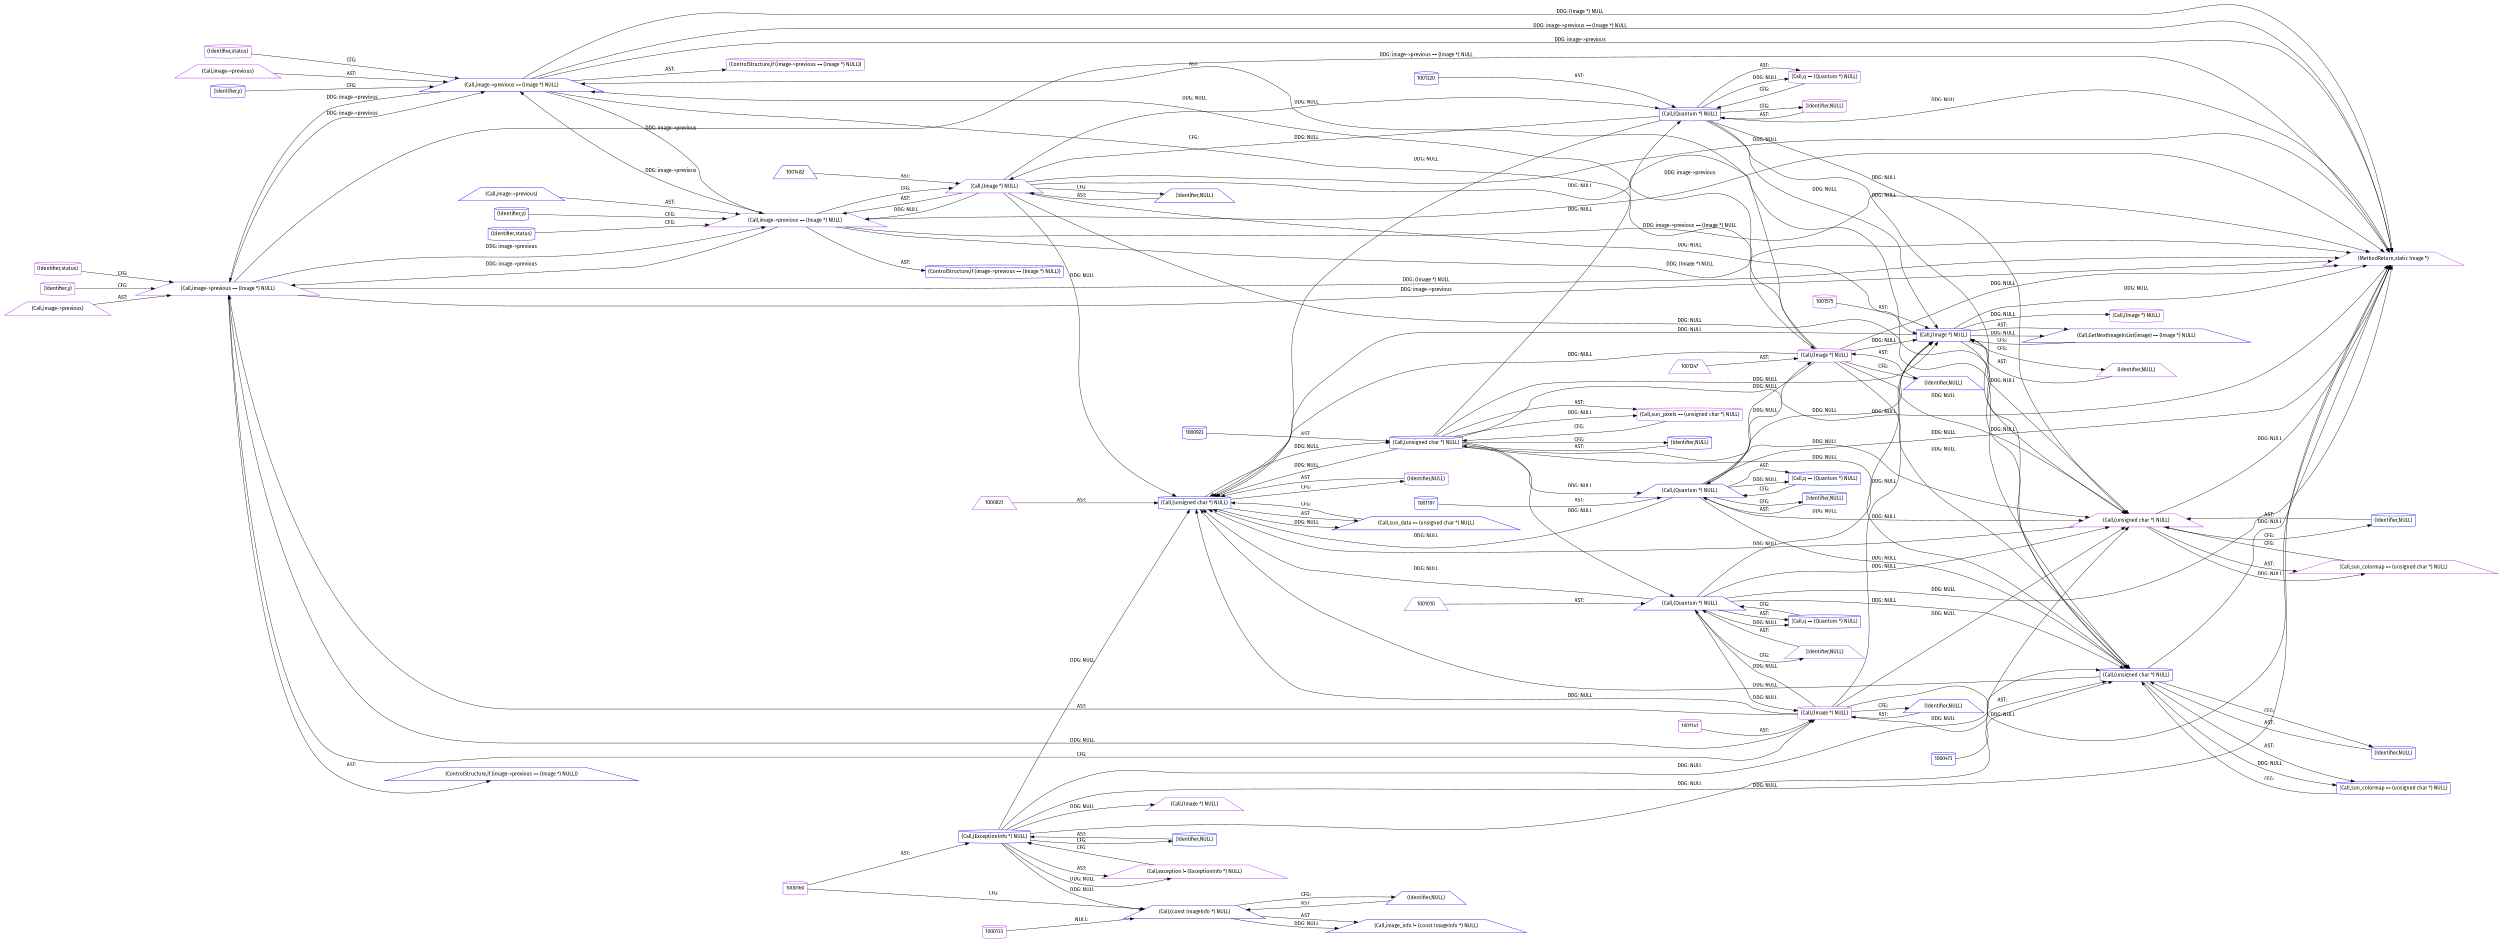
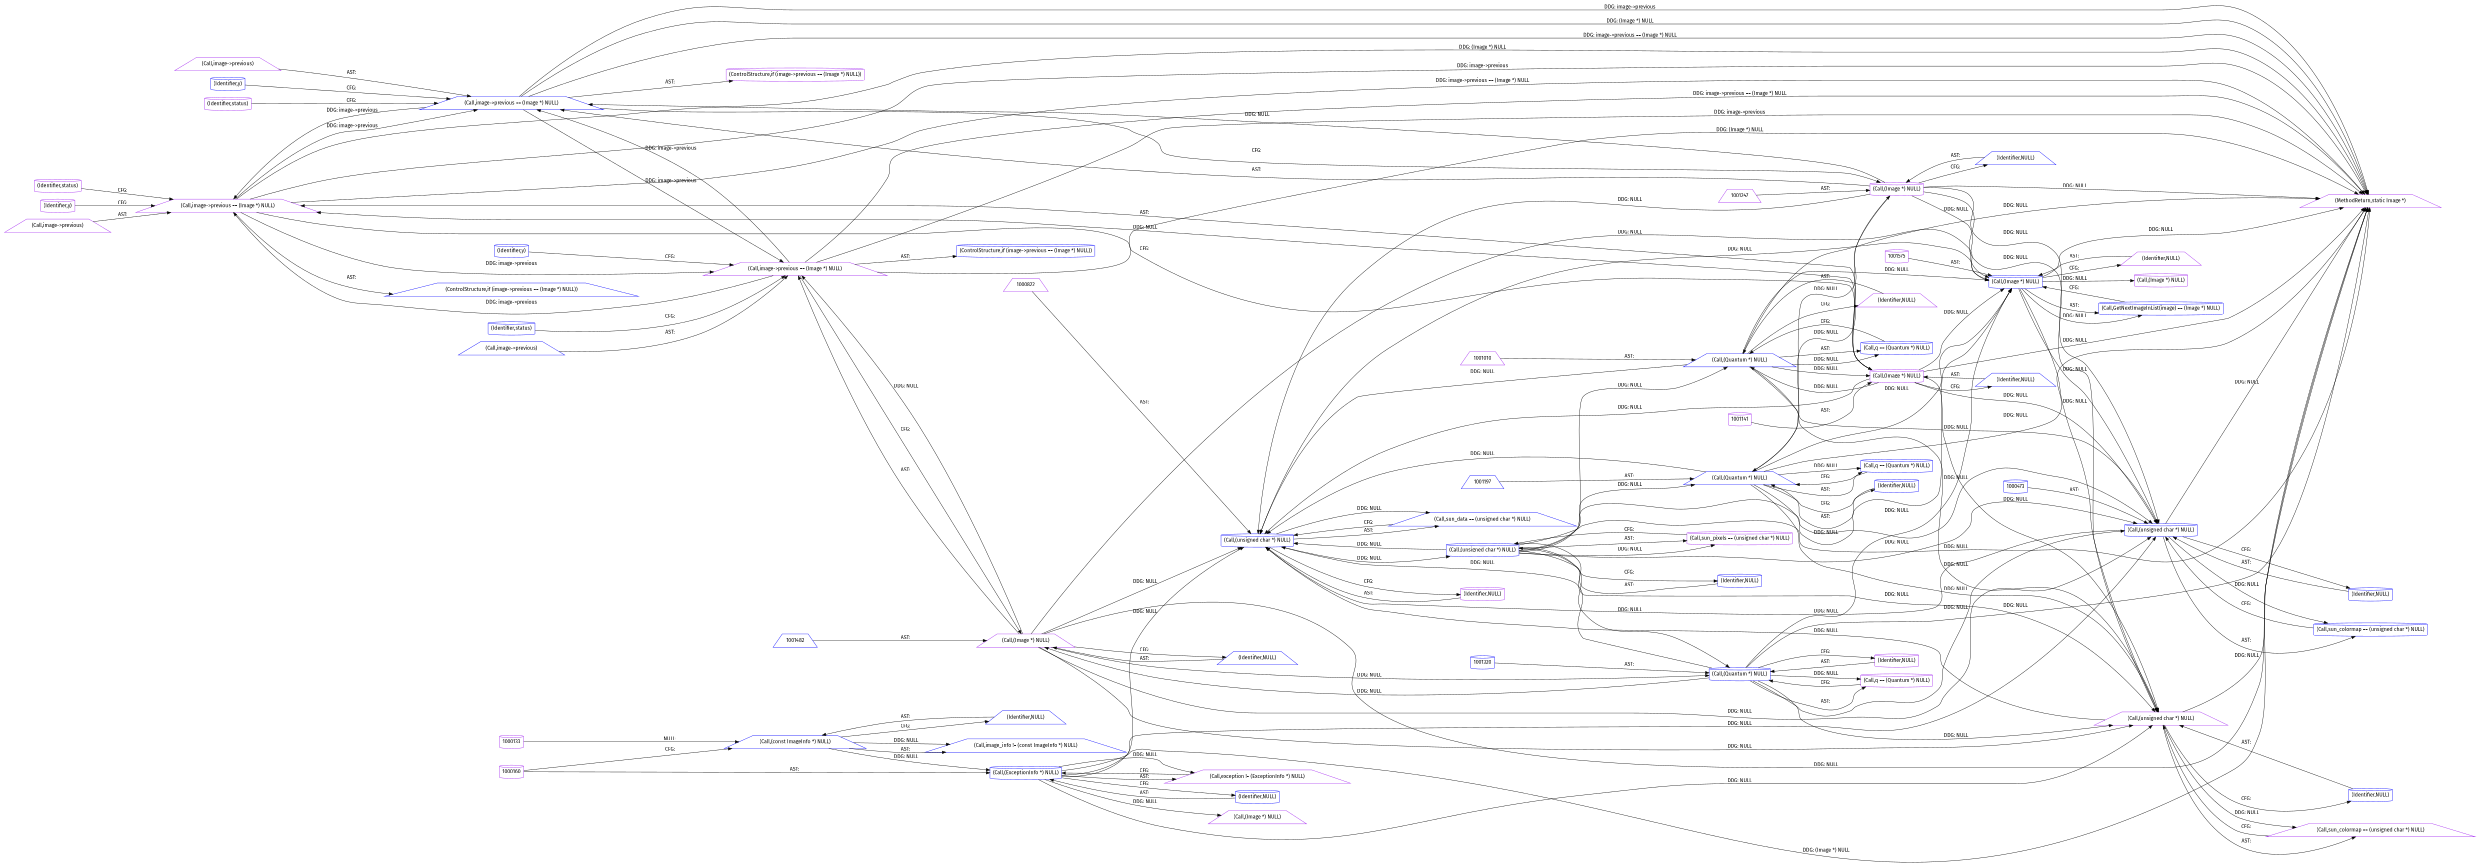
(2136, 336) -> (2161, 308)
(1195, 433) -> none
(1426, 503) -> (1483, 482)
(1765, 786) -> (1826, 850)
(1064, 890) -> (907, 761)
